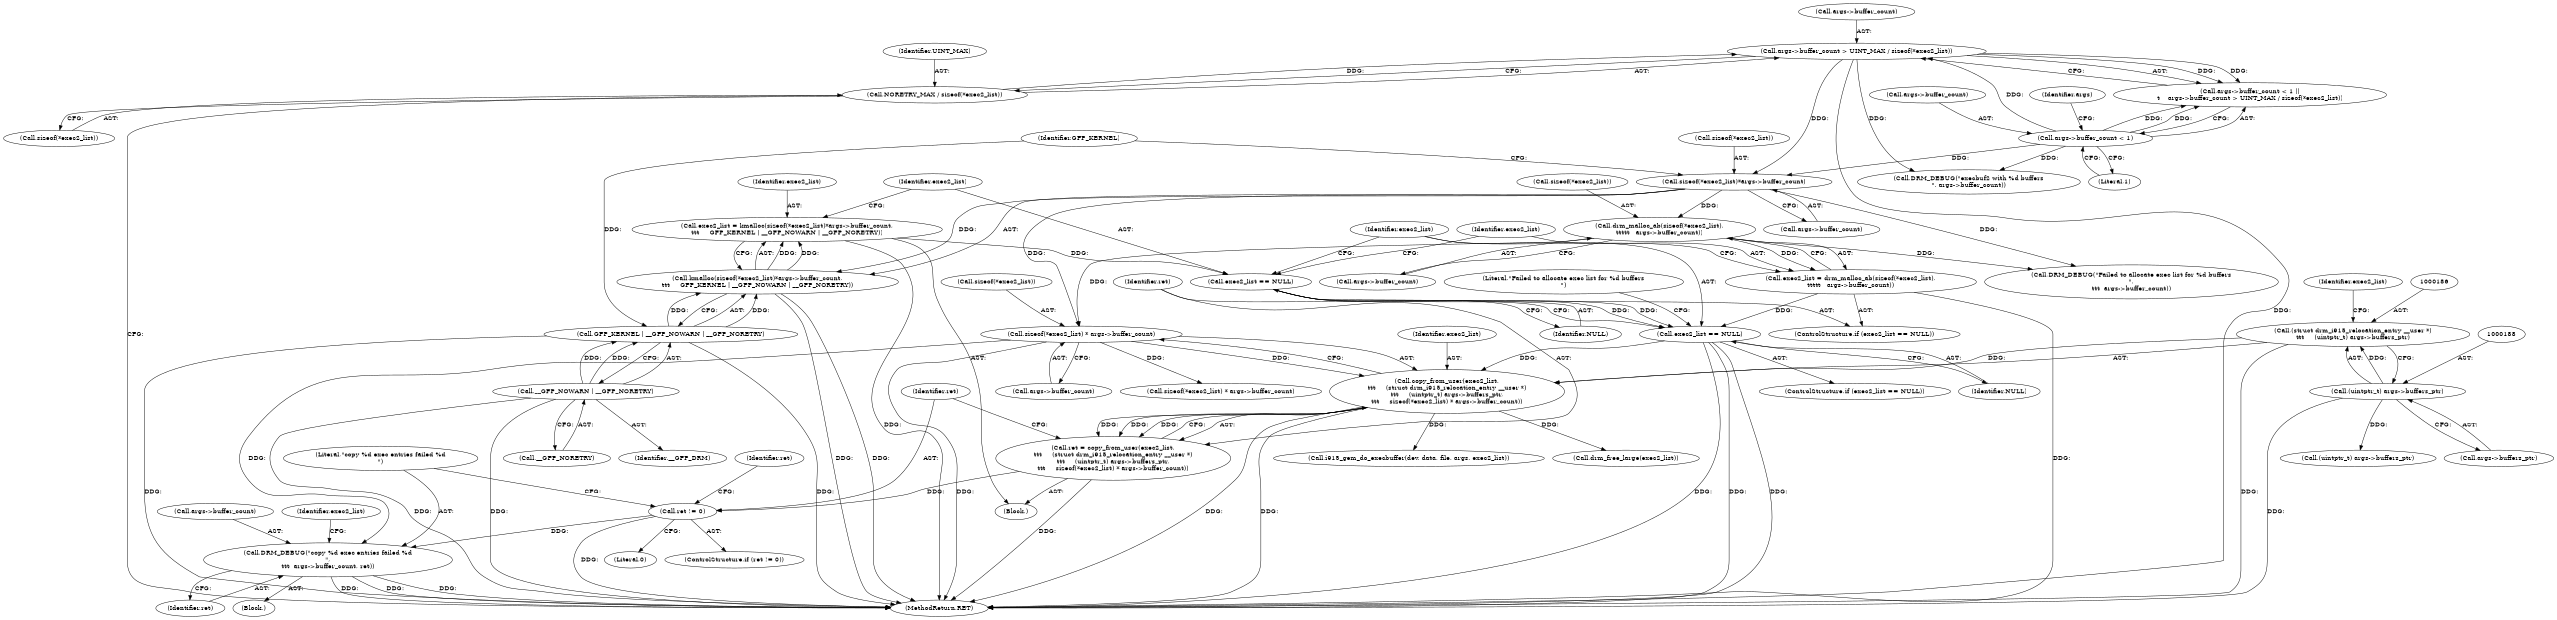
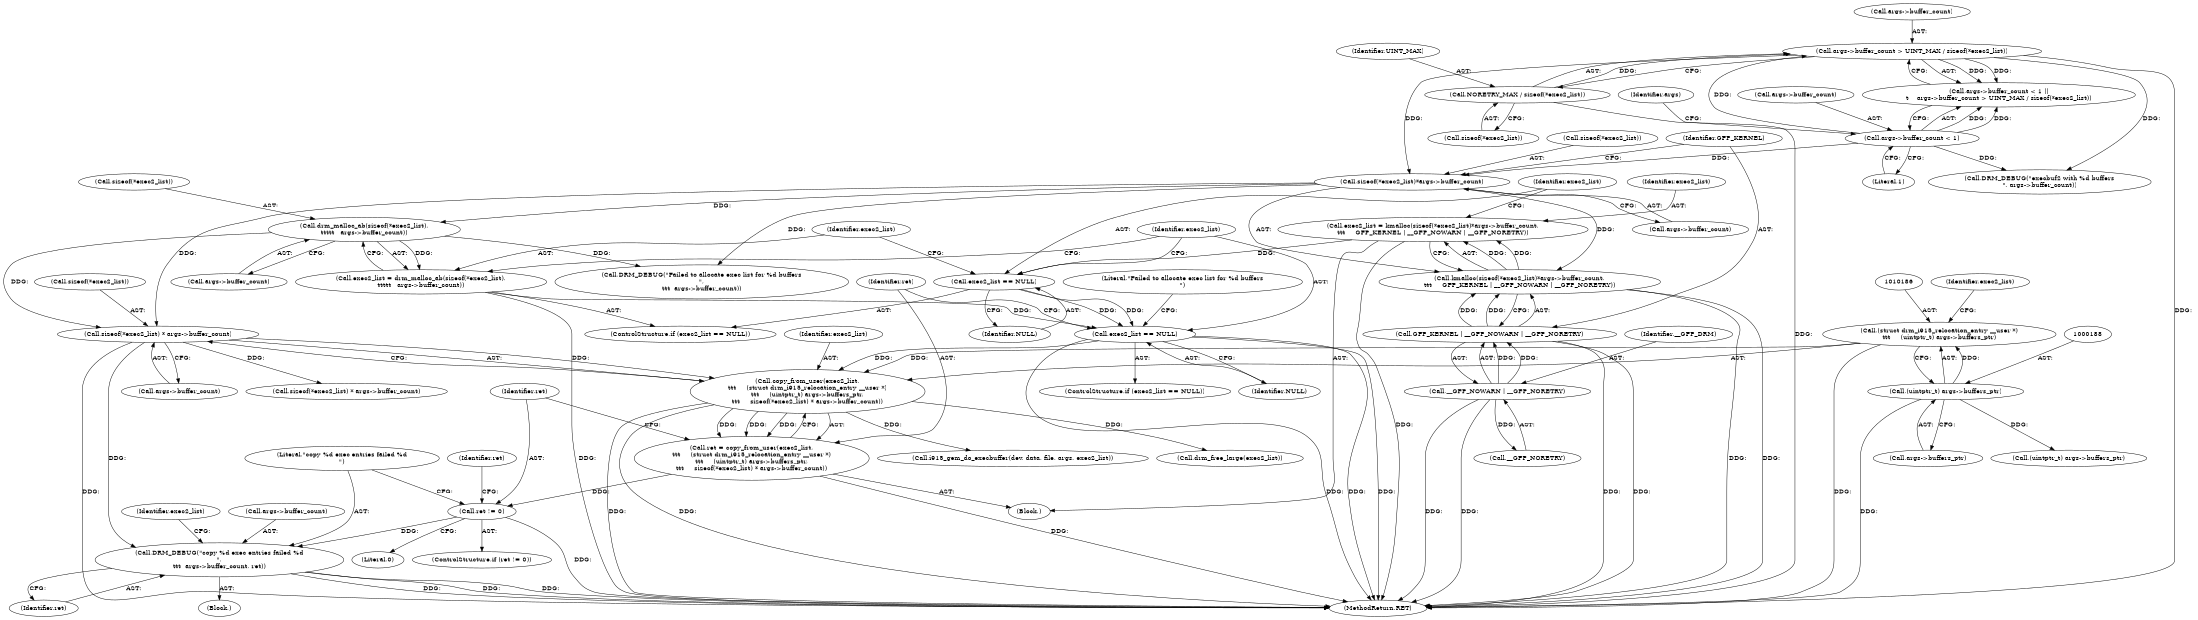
(614, 230) -> (1767, 230)
(2434, 282) -> (1899, 282)
(137, 334) -> (1805, 334)
(652, 358) -> (1461, 358)
(627, 424) -> (1604, 358)
(567, 425) -> (1508, 425)
